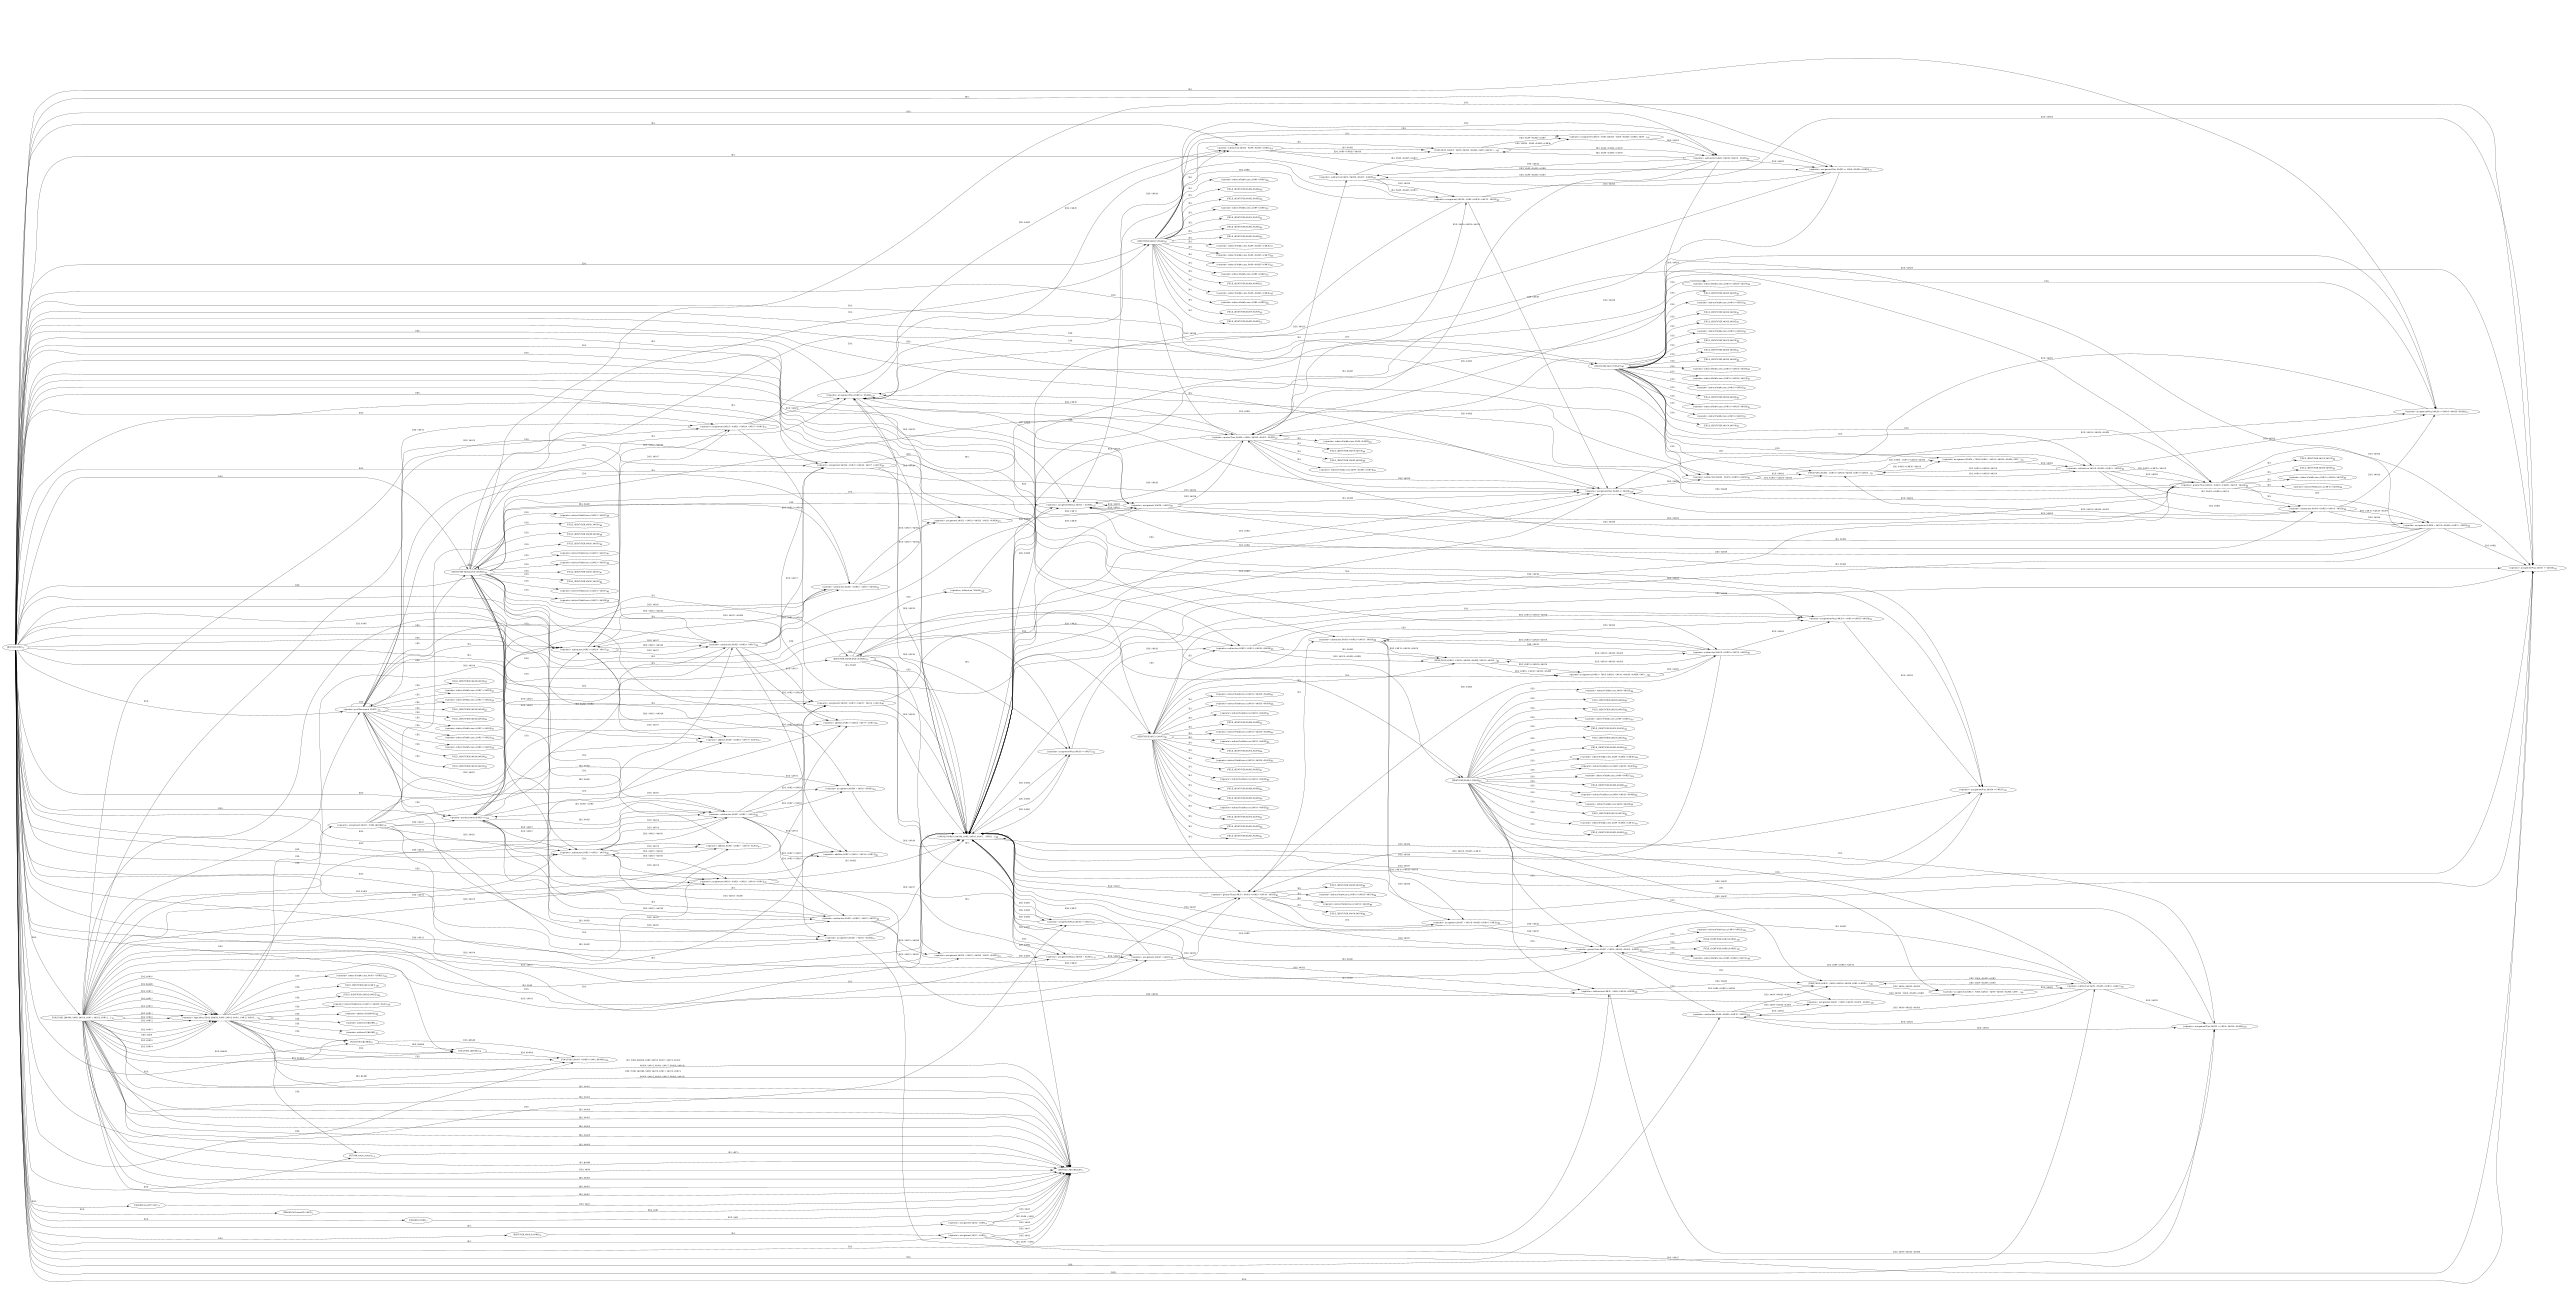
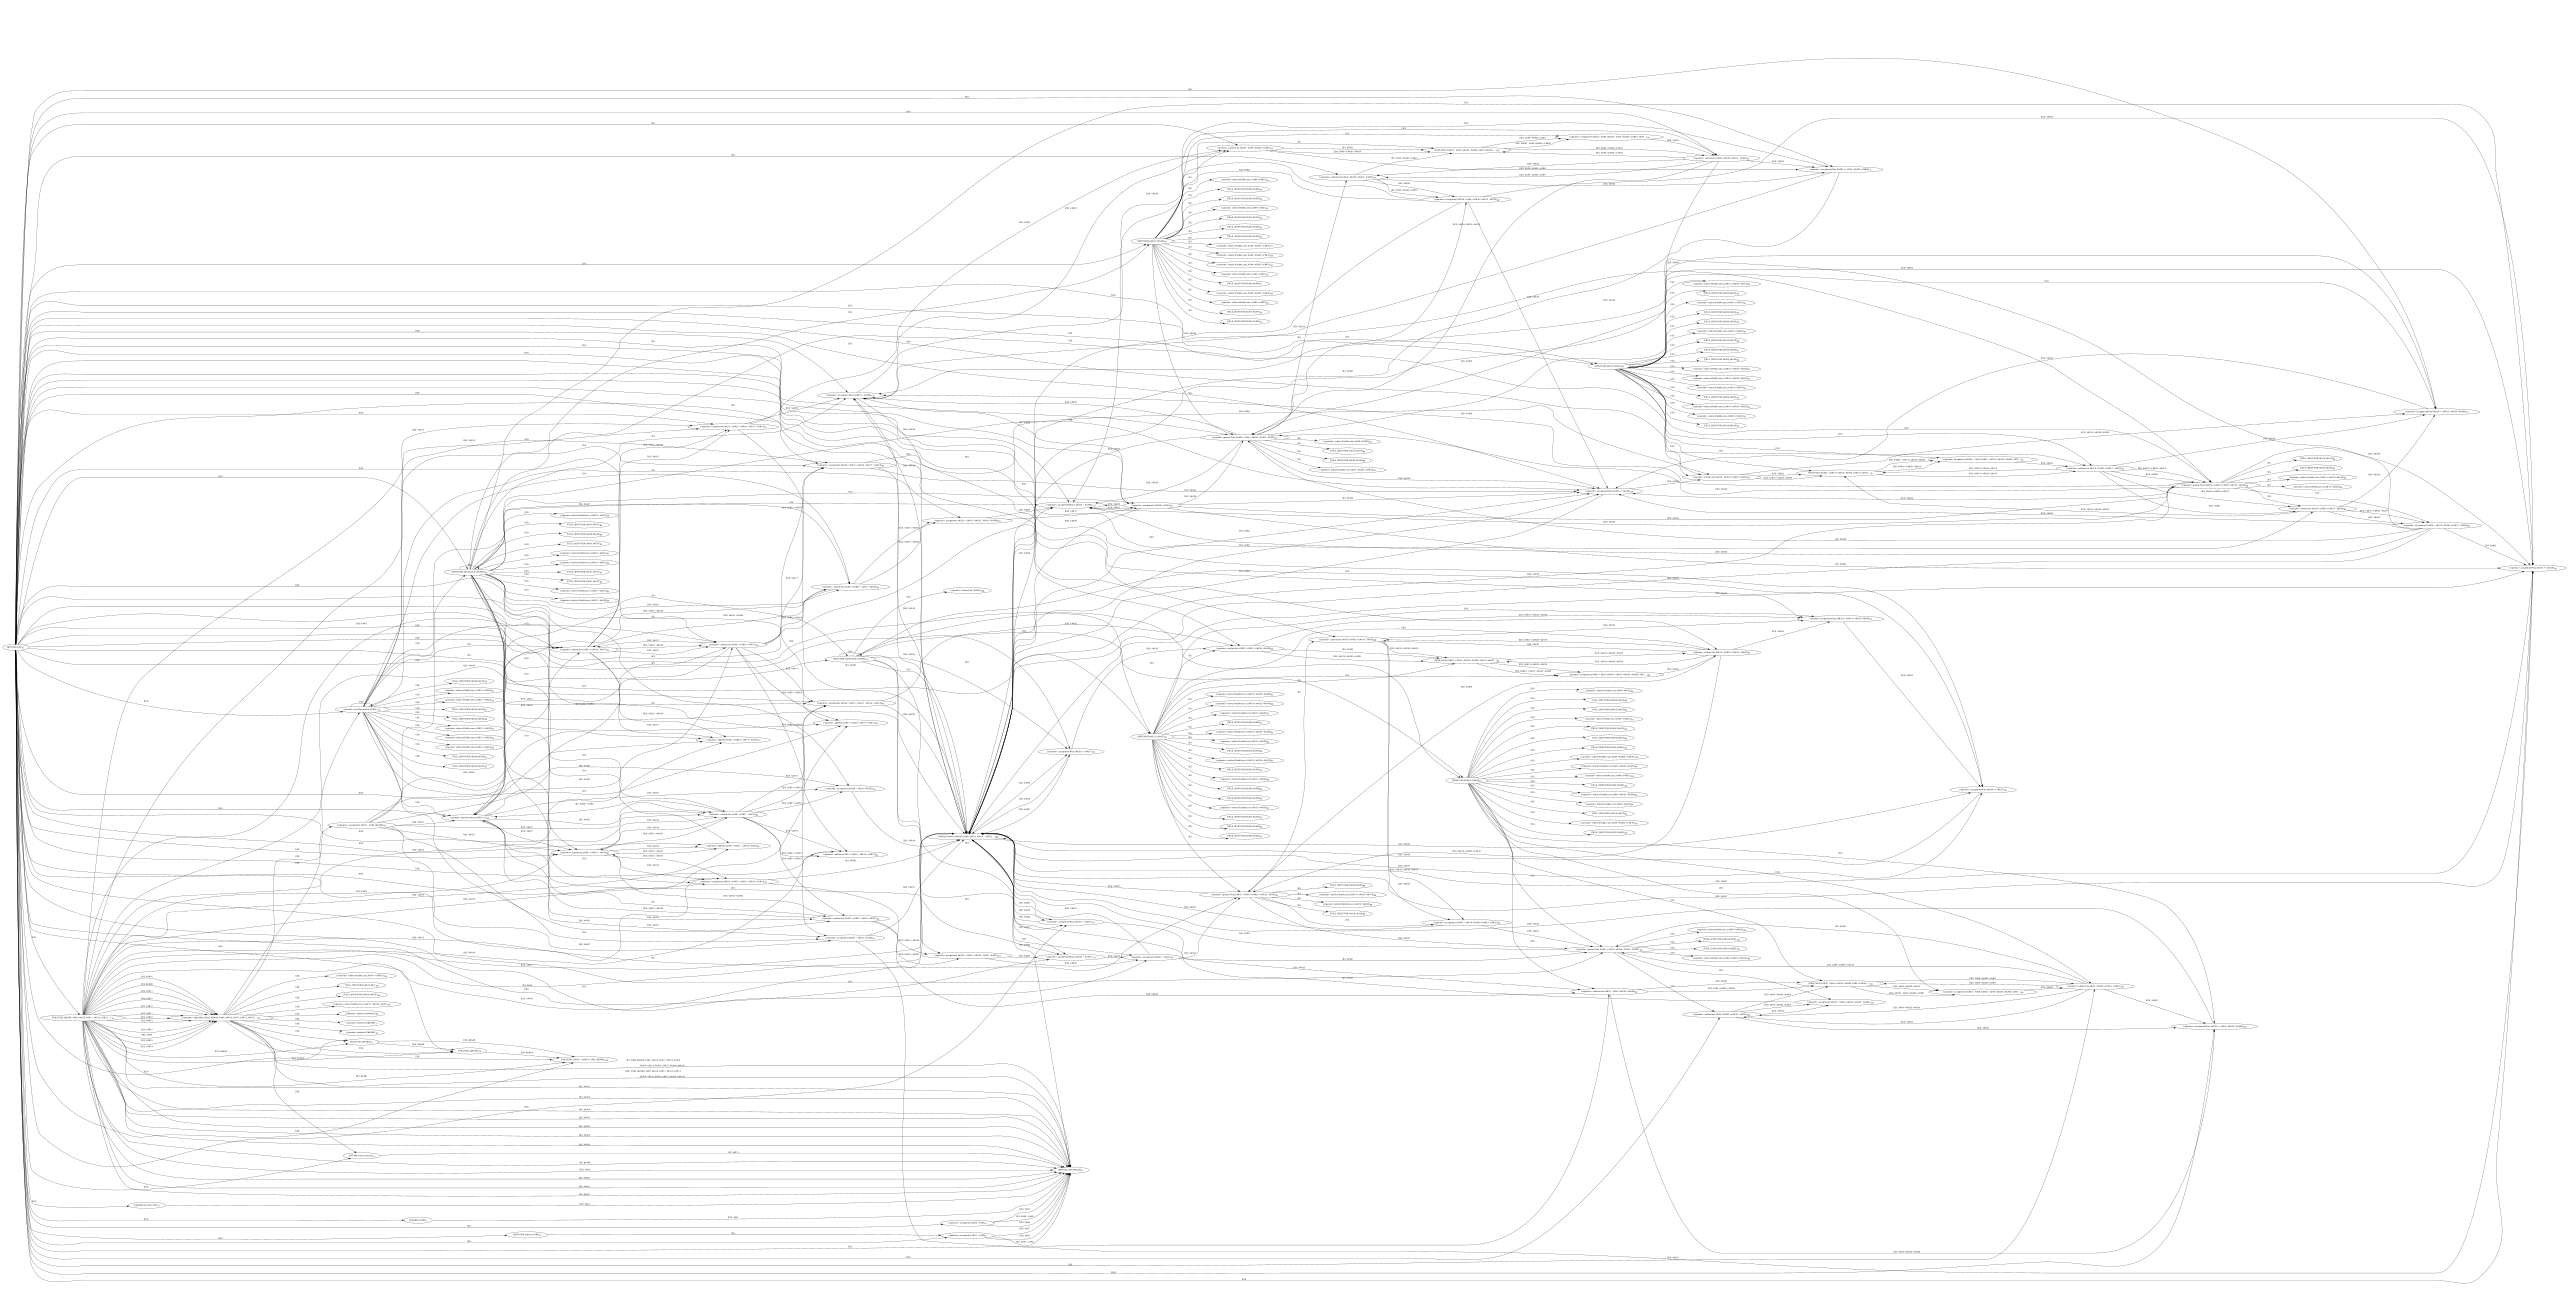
(1008, 542) -> (1017, 513)
(298, 1213) -> none
